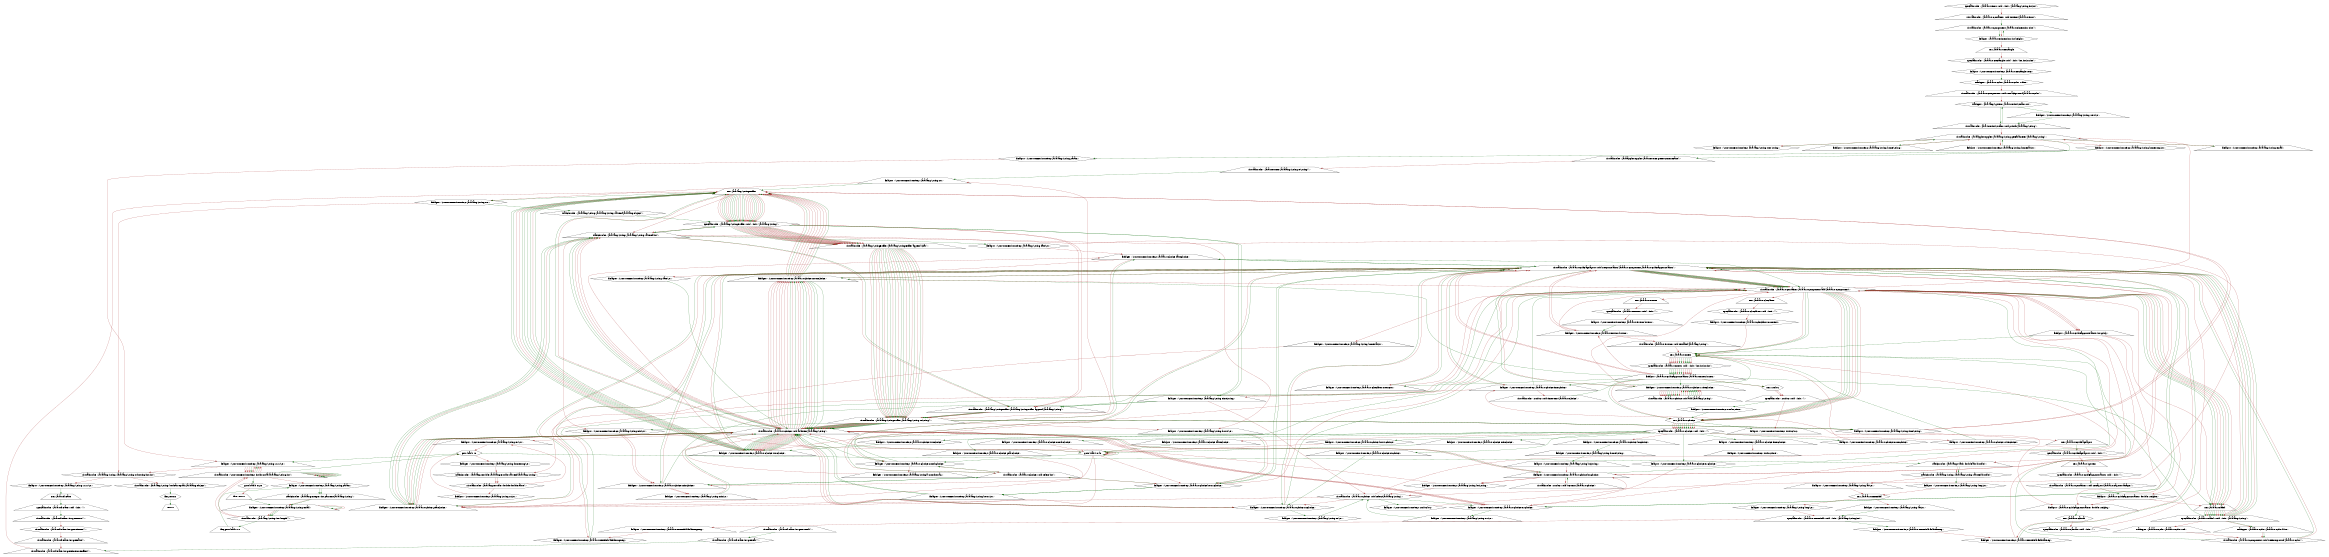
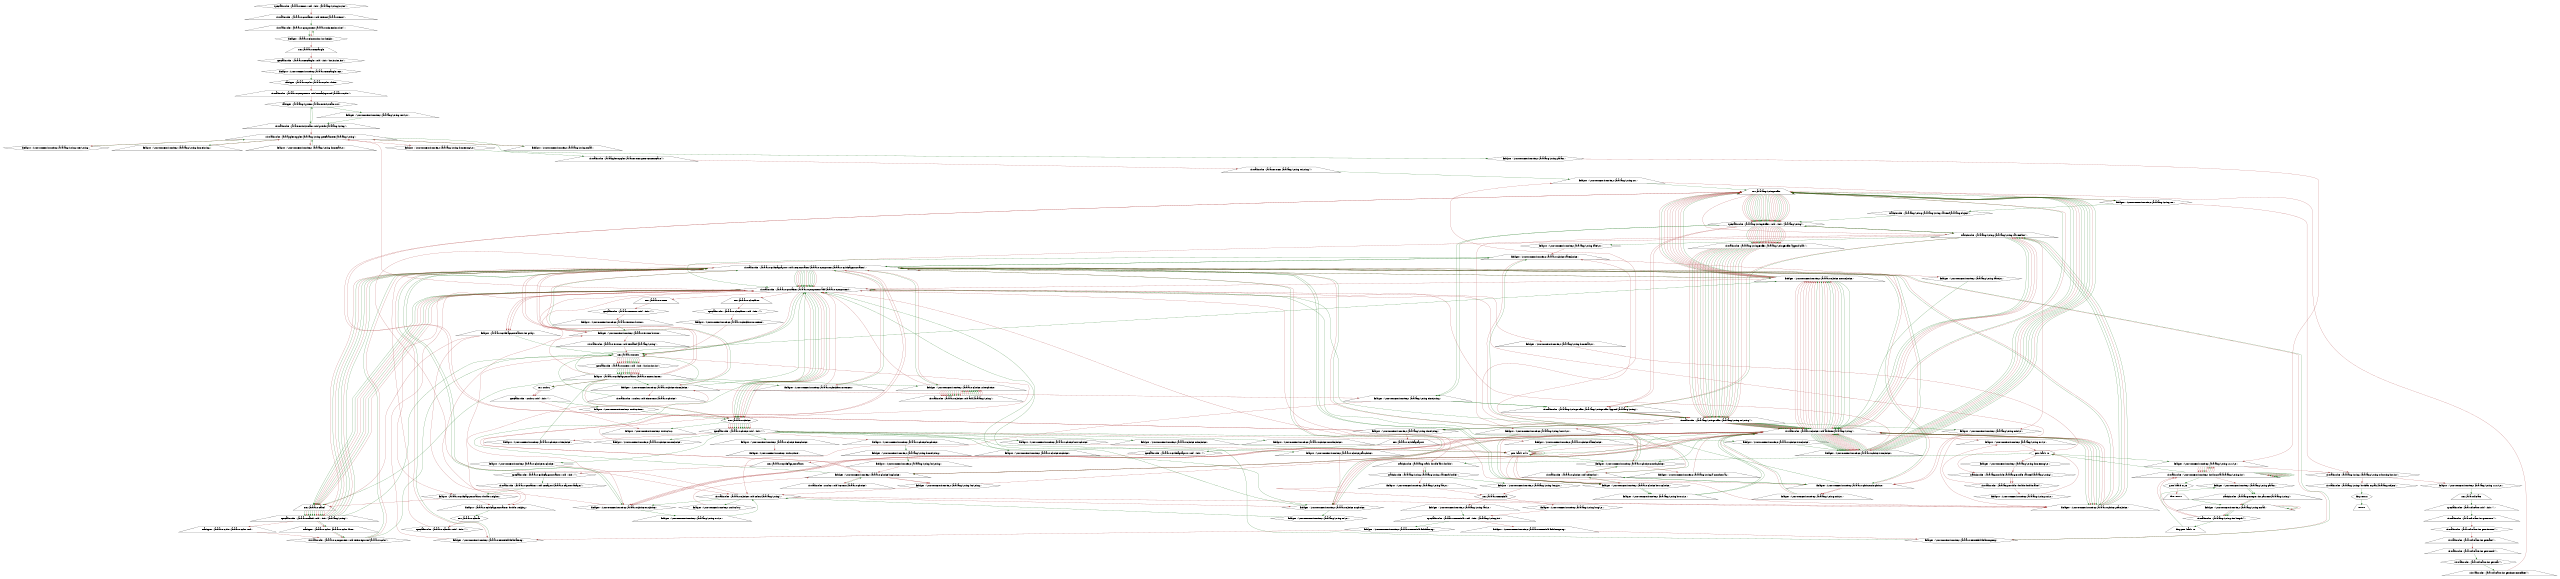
(2084, 464) -> (785, 464)
(61, 545) -> (2472, 545)
